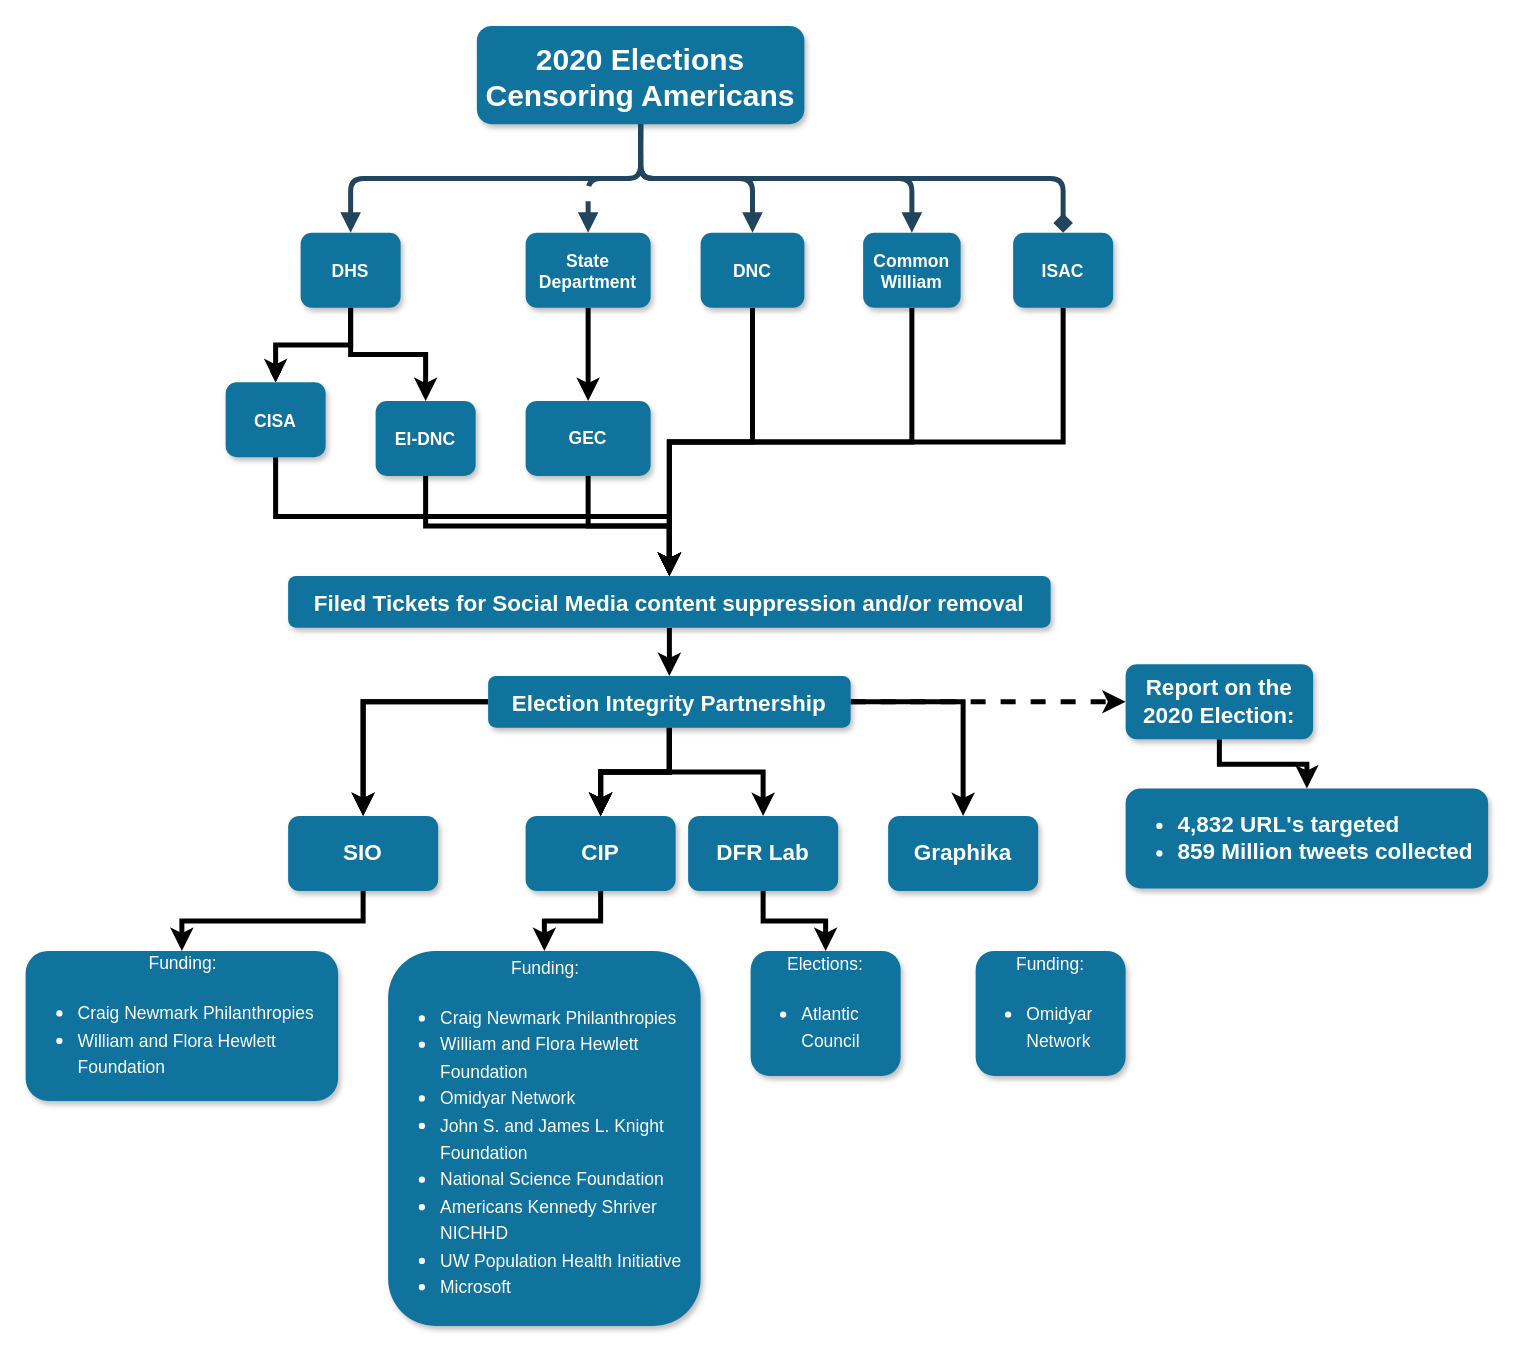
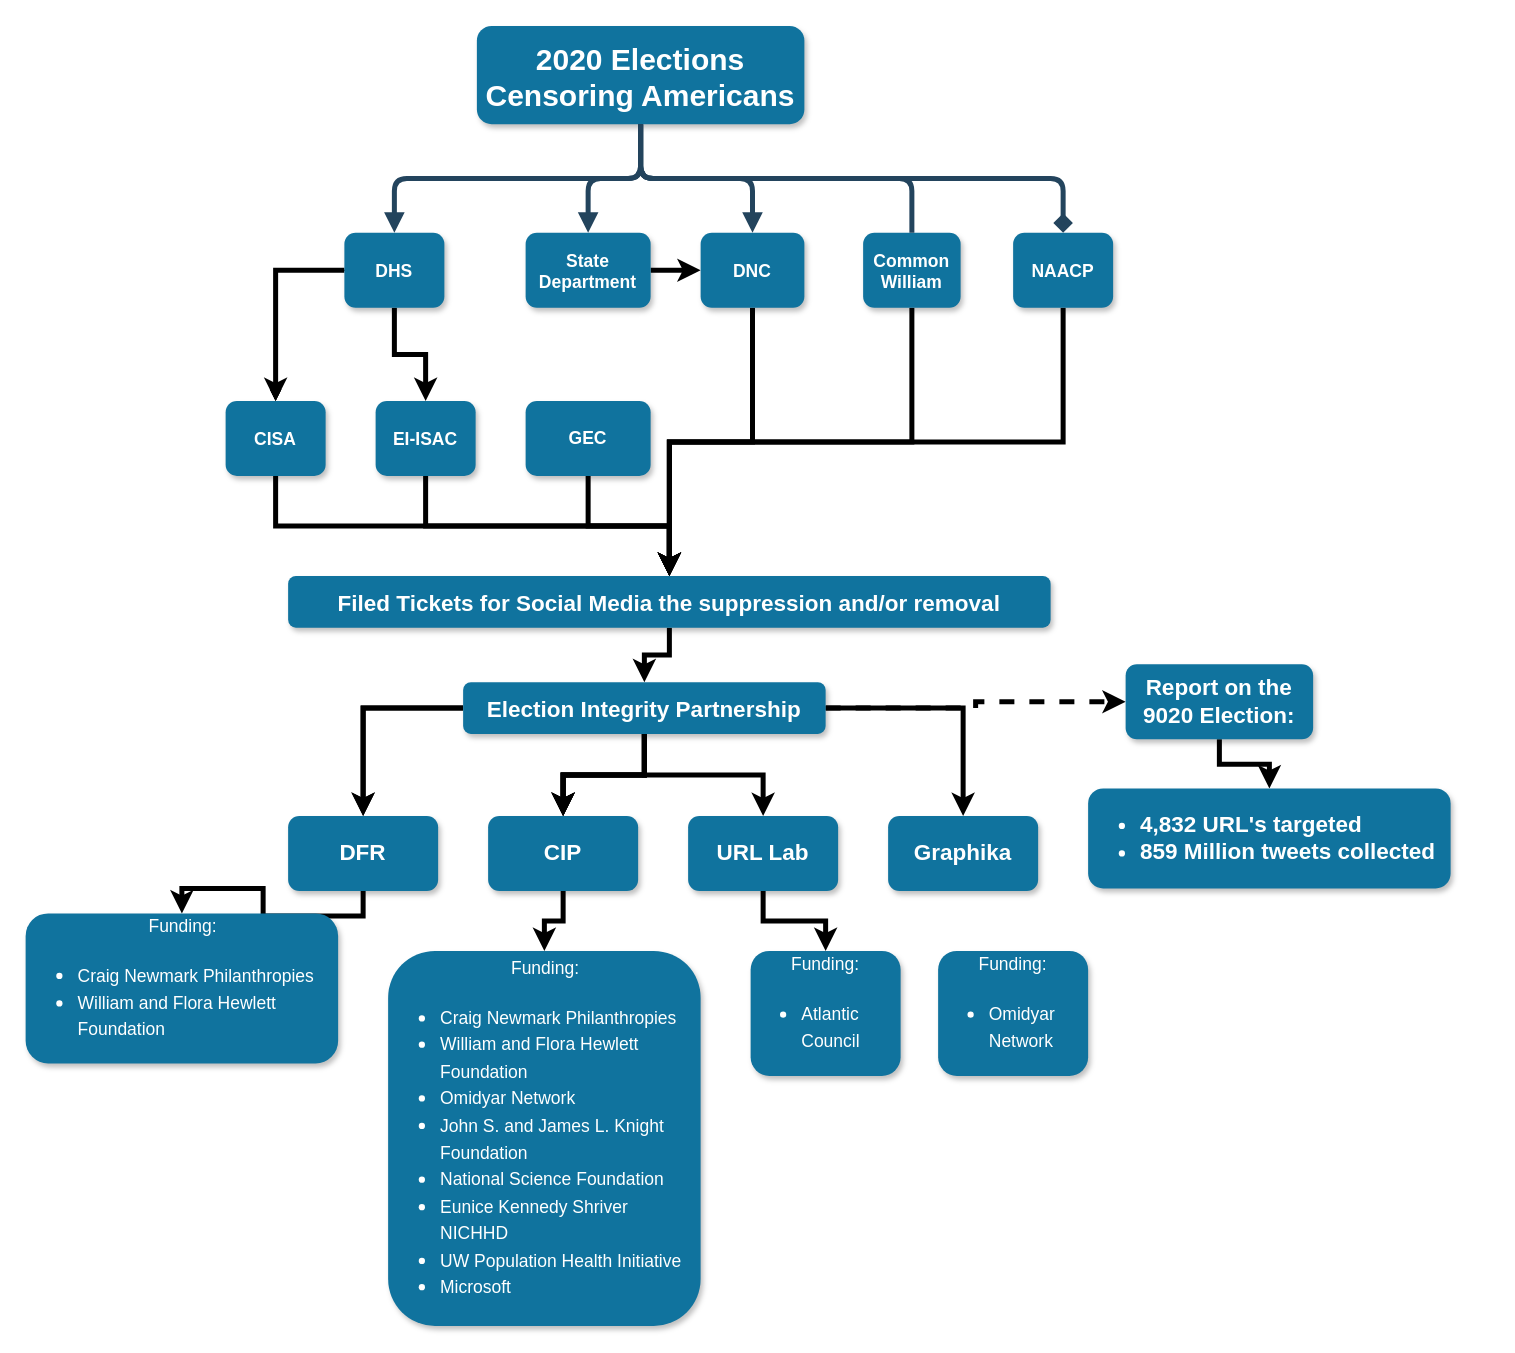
(588, 194) -> (588, 194)
(912, 212) -> (912, 221)
(351, 270) -> (394, 270)
(1063, 271) -> (1063, 271)
(588, 347) -> (668, 270)
(276, 419) -> (276, 438)
(425, 439) -> (425, 439)
(669, 603) -> (669, 603)
(669, 702) -> (644, 708)
(1219, 702) -> (1219, 702)
(1307, 838) -> (1269, 838)
(363, 853) -> (363, 853)
(601, 853) -> (563, 853)
(763, 853) -> (763, 853)
(826, 1013) -> (826, 1013)
(1051, 1013) -> (1013, 1013)
(182, 1026) -> (182, 988)
(546, 1138) -> (546, 1138)
